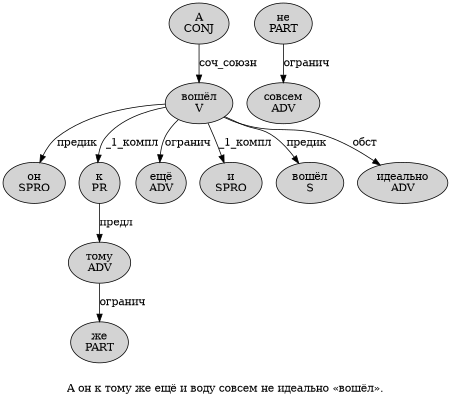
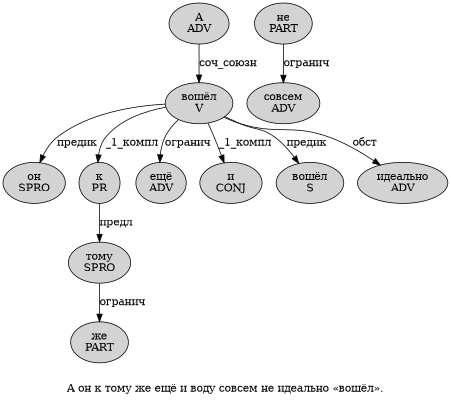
(199, 24) -> (199, 24)
(231, 183) -> (231, 183)
(100, 263) -> (100, 263)
